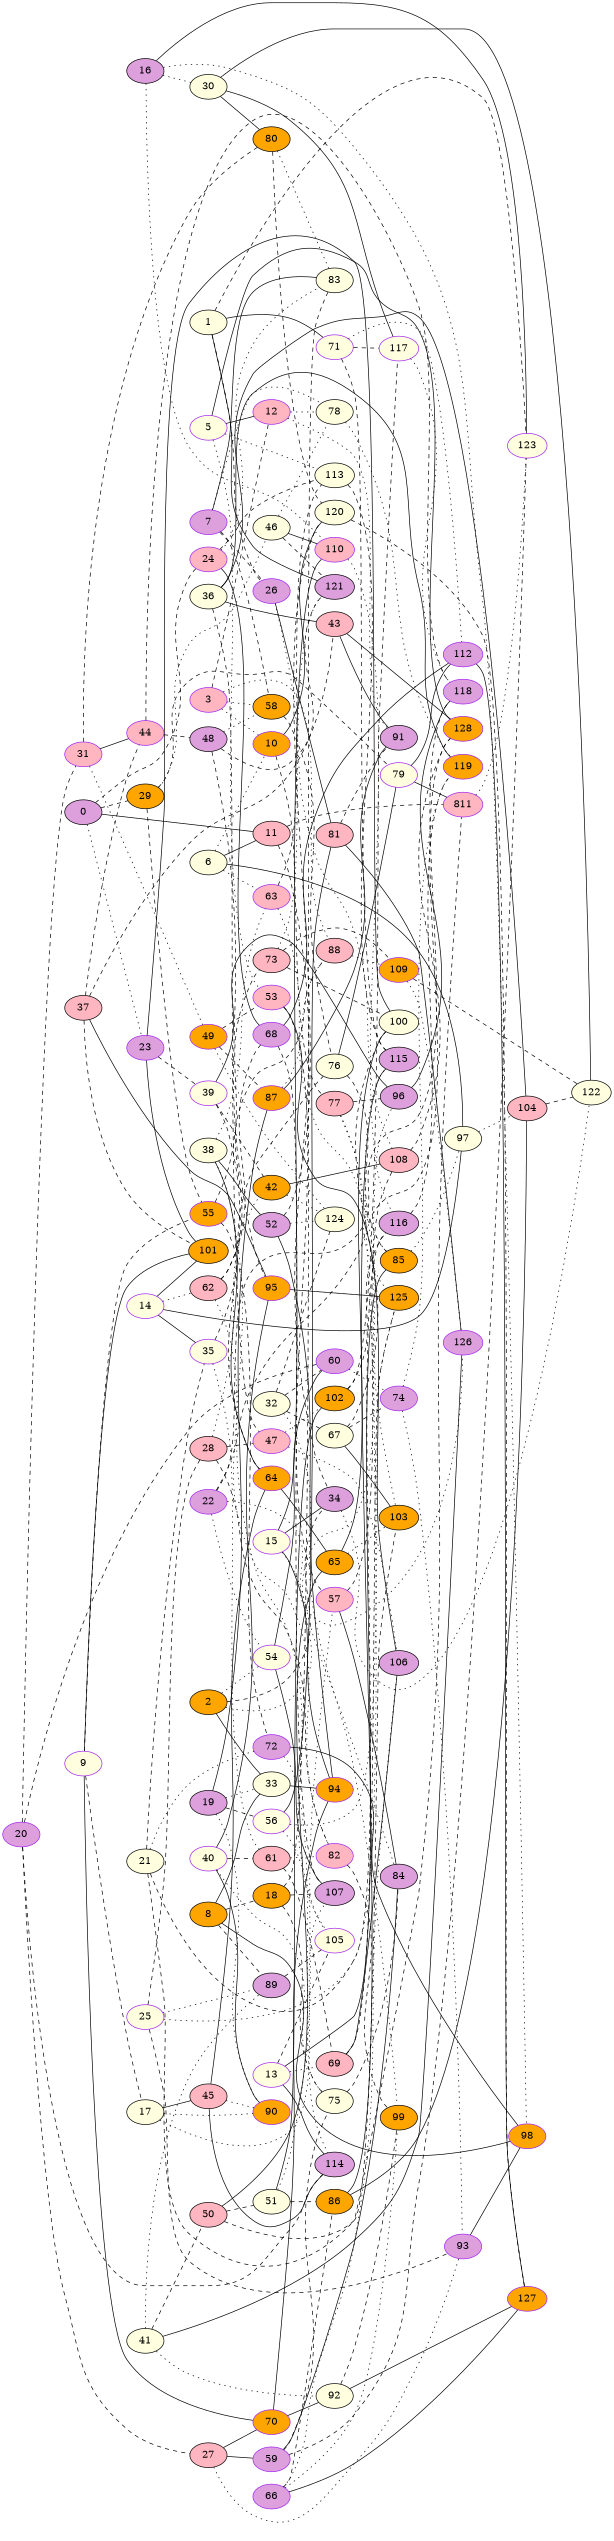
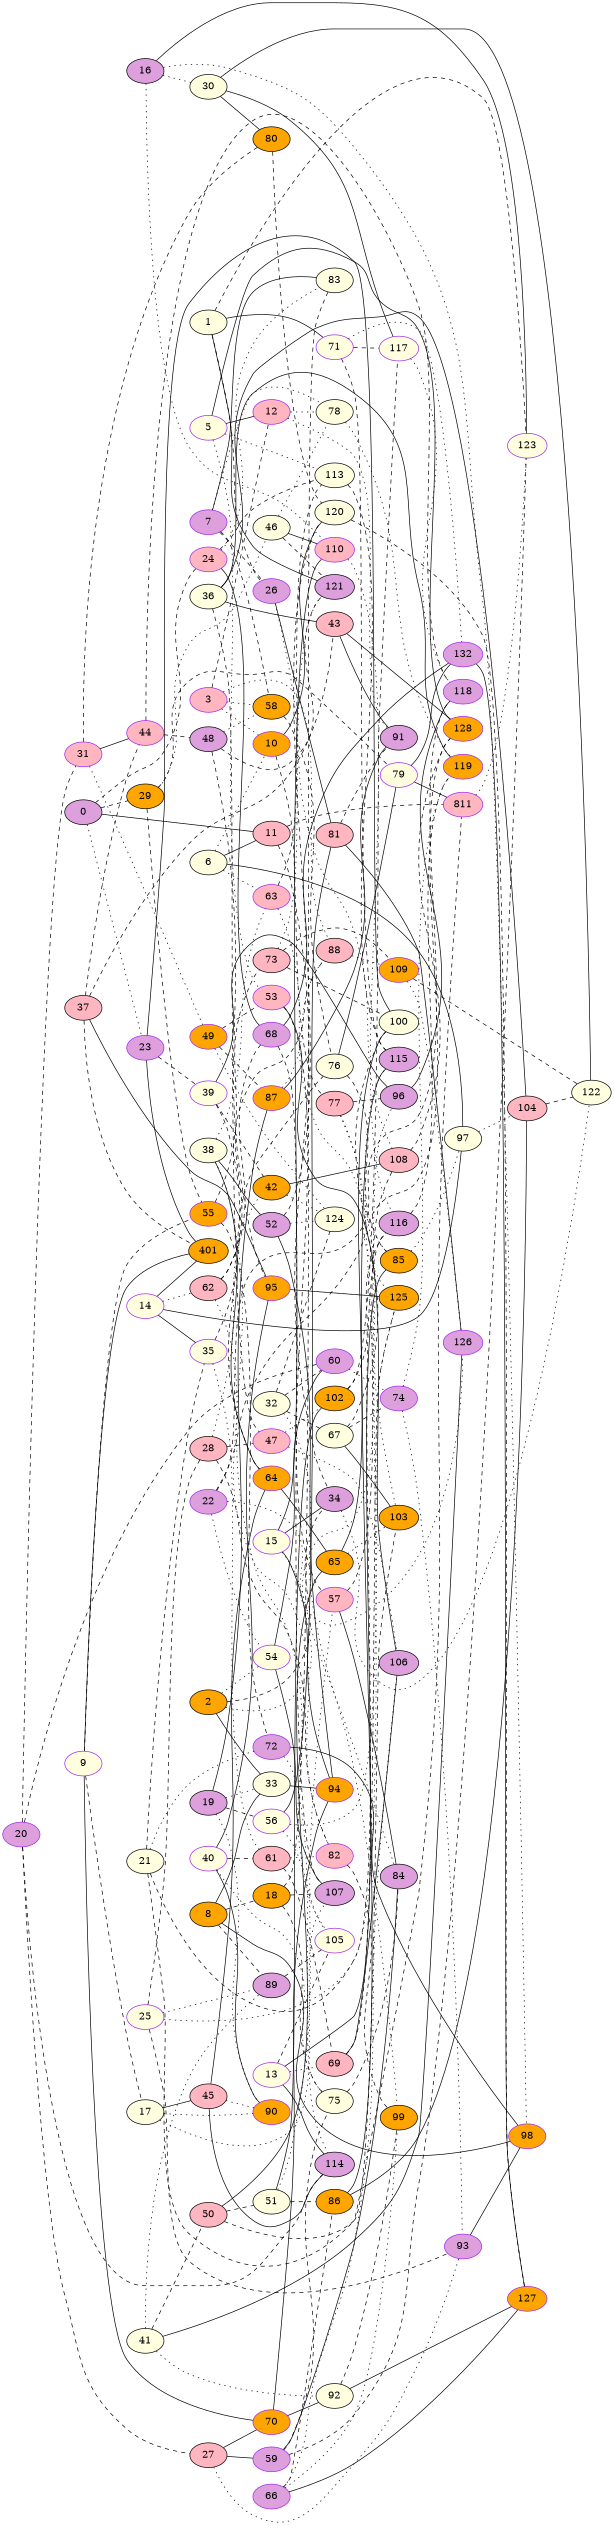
(303, 210) -> none
(463, 654) -> (463, 654)
(208, 1251) -> (208, 1251)
